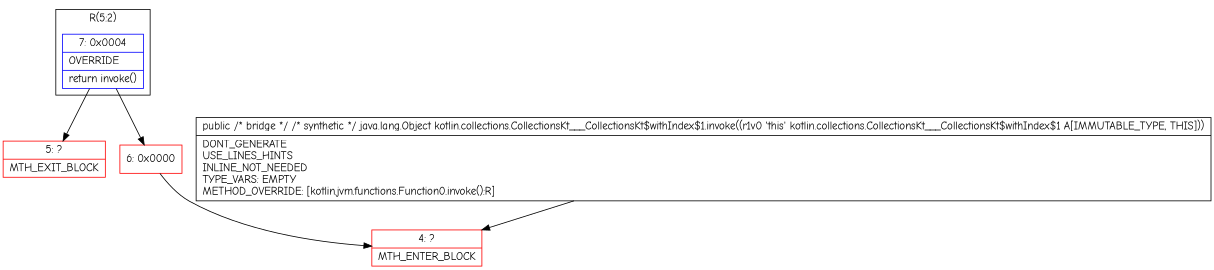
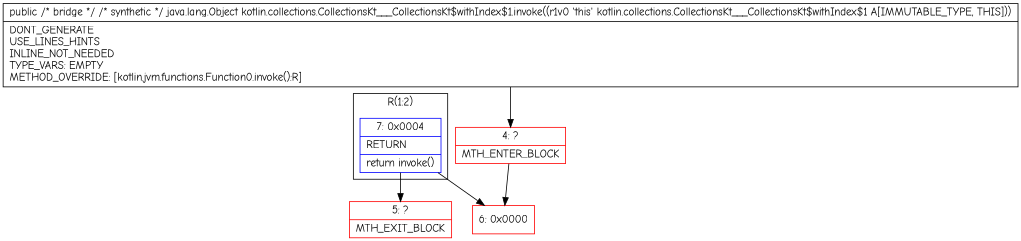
(103, 18) -> (401, 103)
(94, 61) -> (387, 145)
(255, 227) -> (507, 181)
